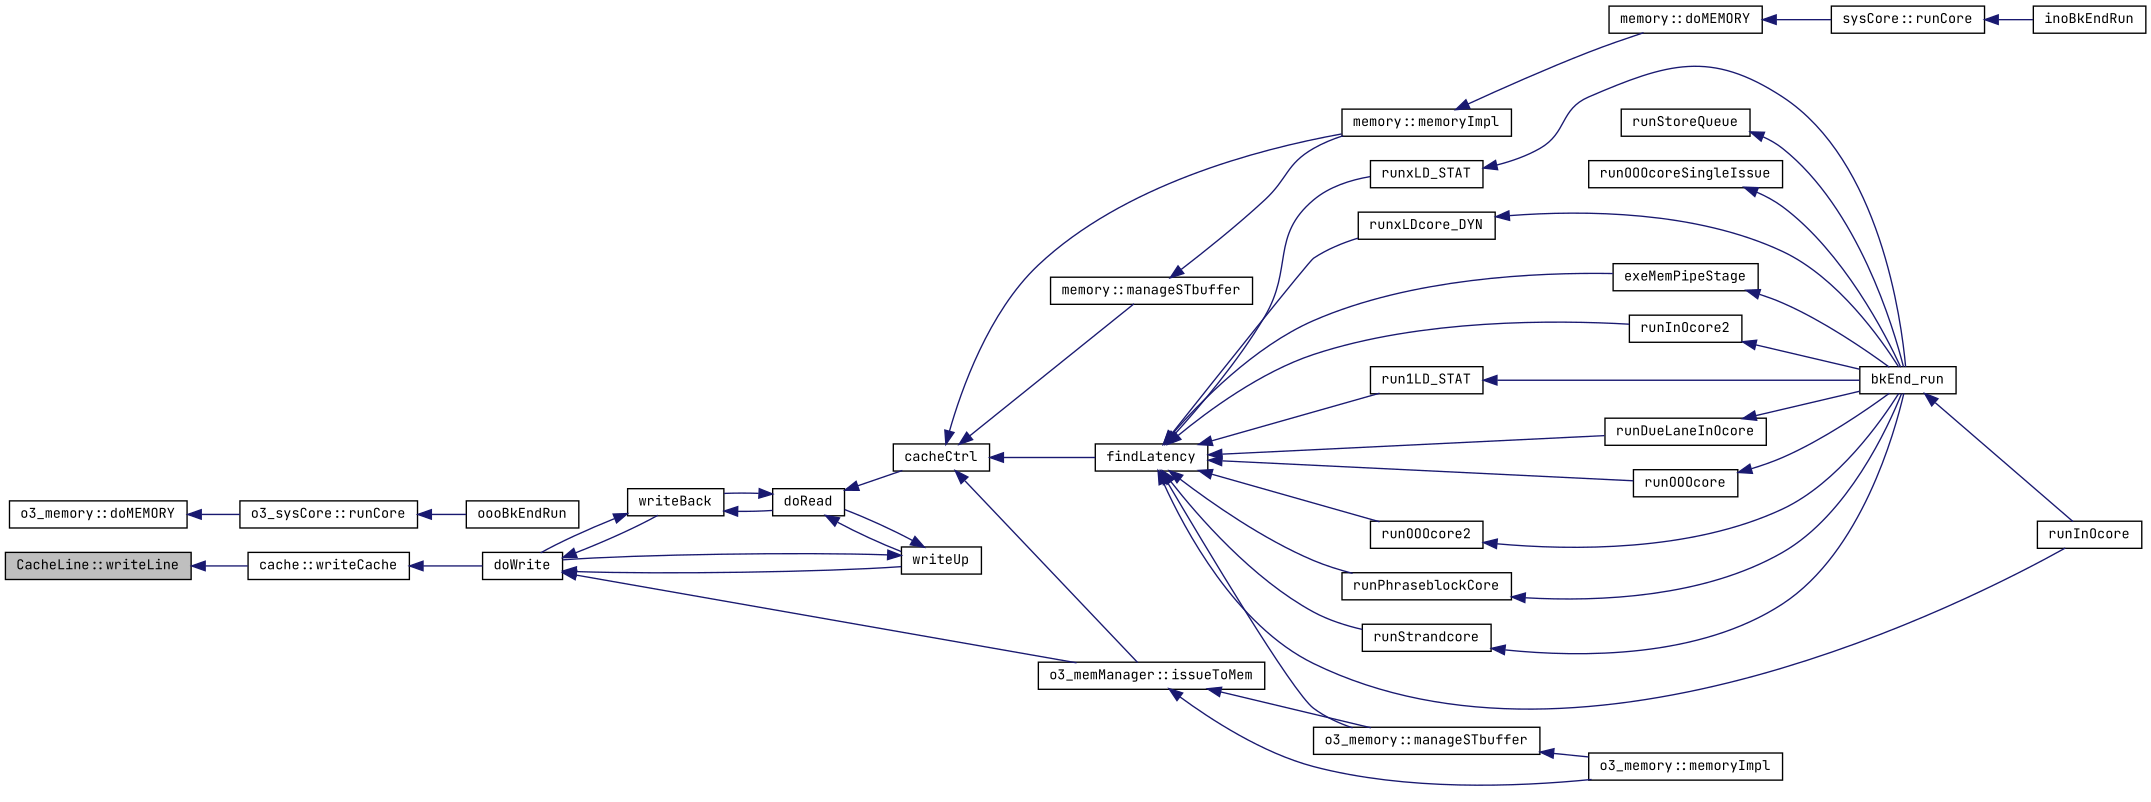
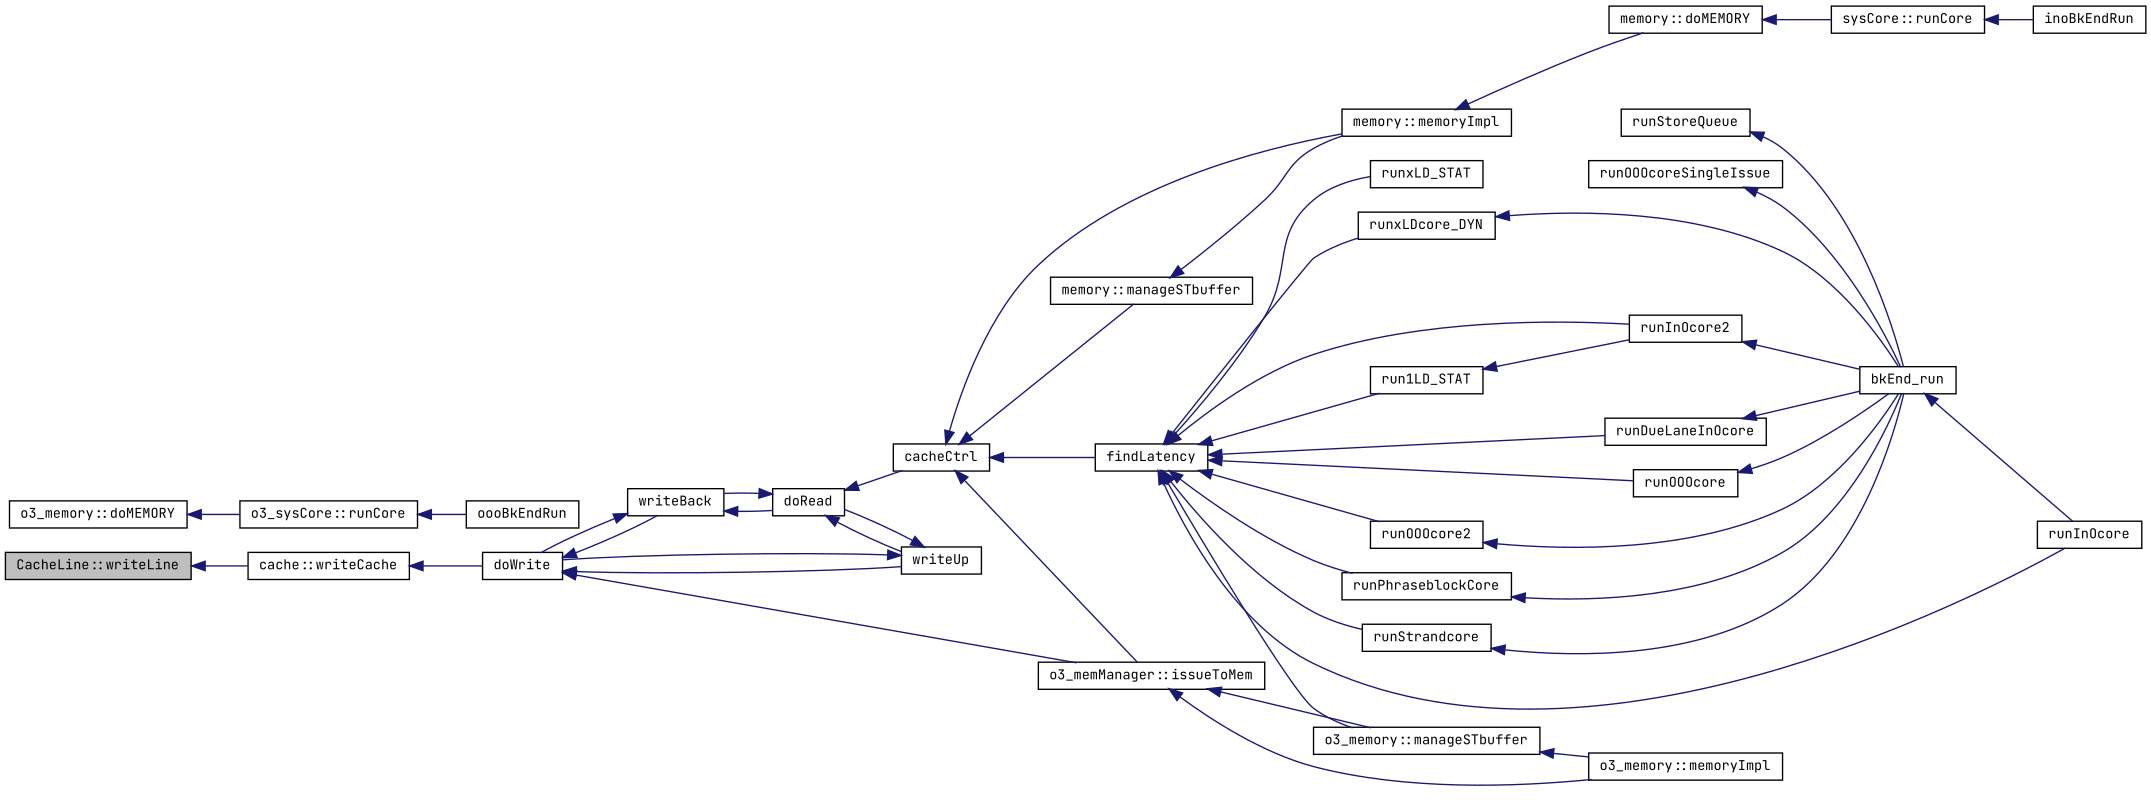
(1775, 92) -> none
(1686, 277) -> none
(1678, 380) -> (1563, 353)
